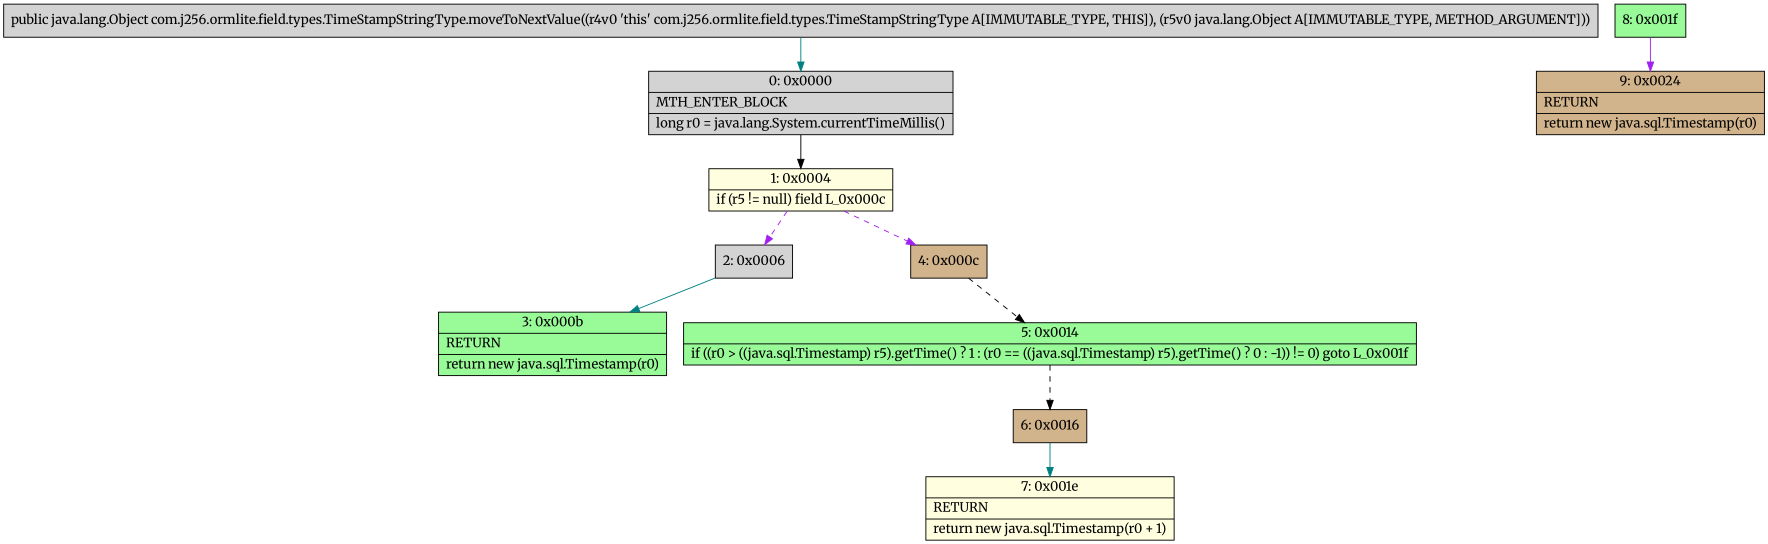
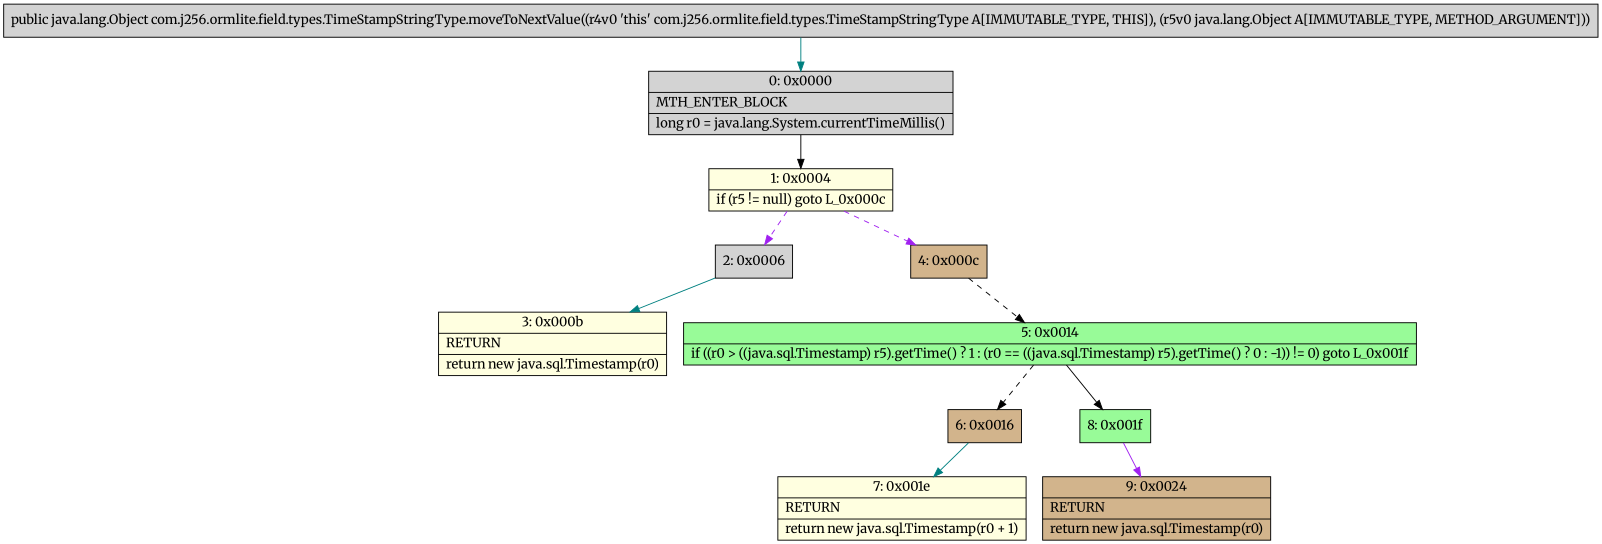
(801, 200) -> (801, 200)
(553, 344) -> (553, 344)
none -> (1082, 384)
